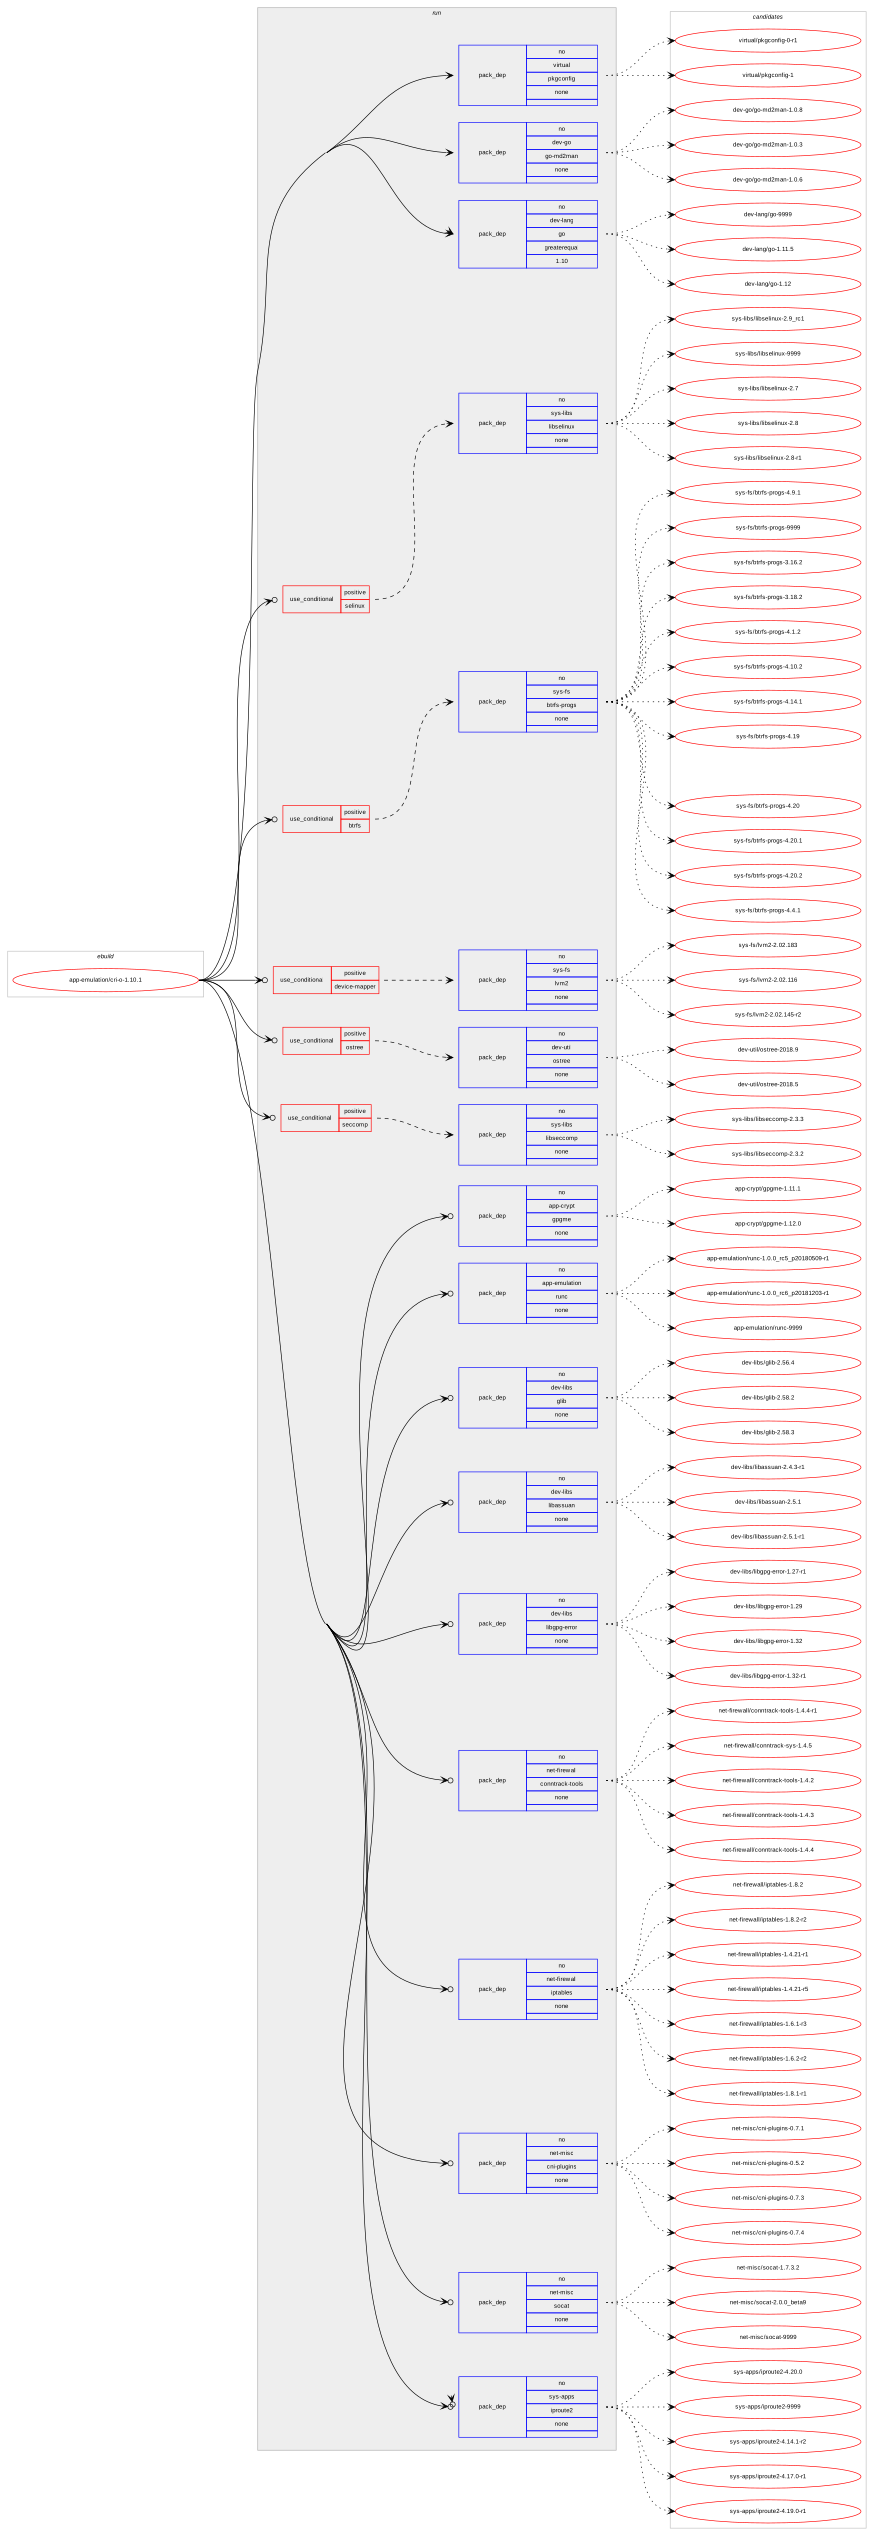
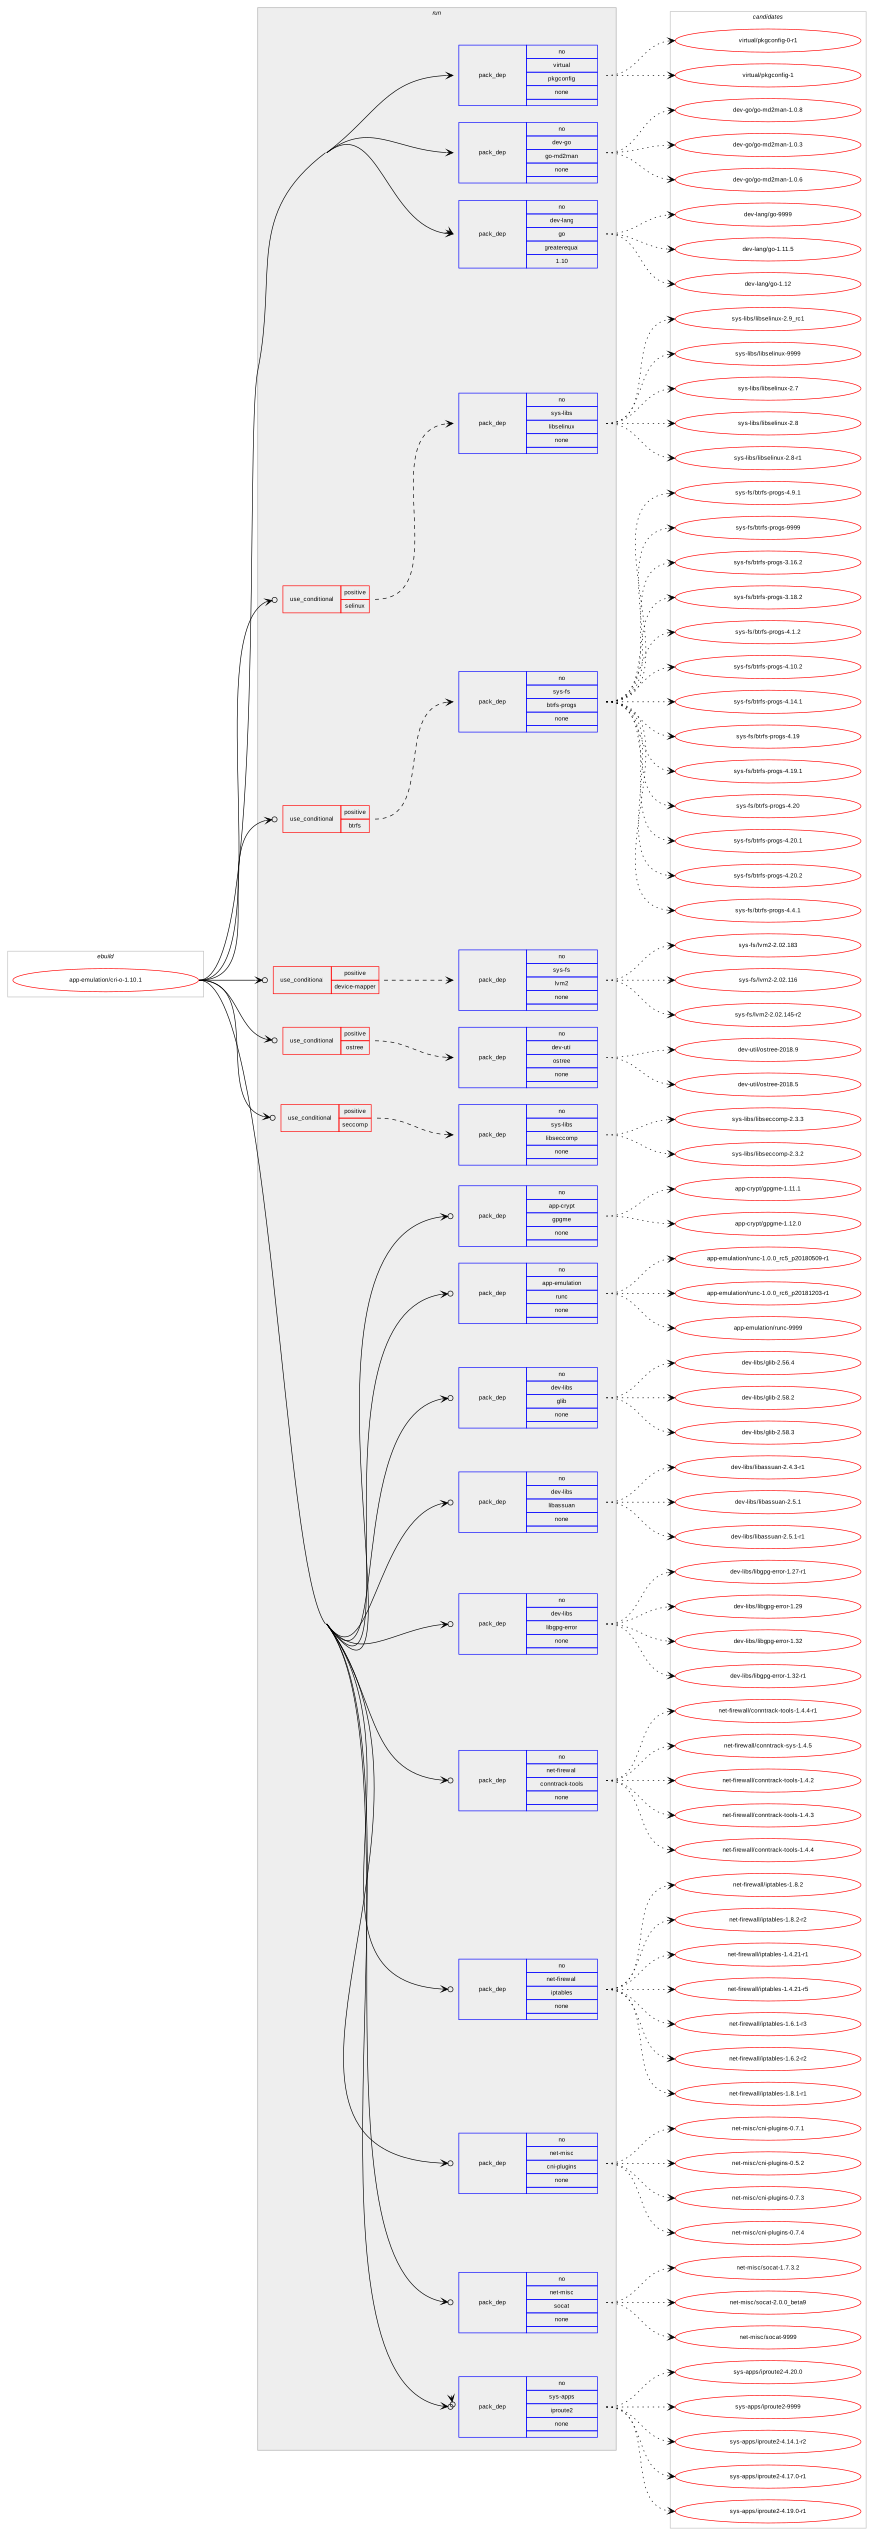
none -> (768, 771)
